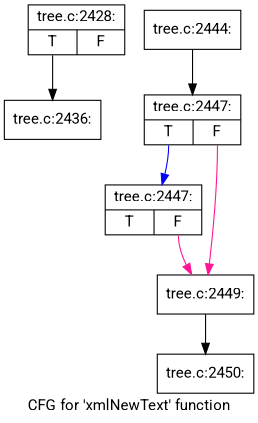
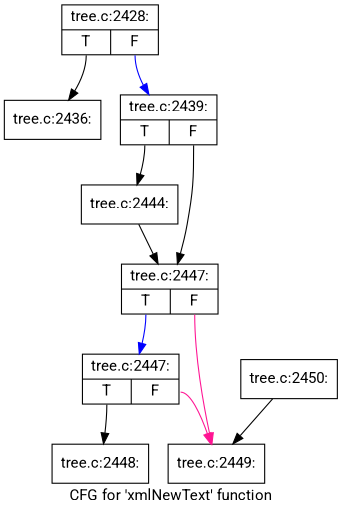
none -> (169, 120)
(206, 329) -> (256, 417)
none -> (100, 464)
